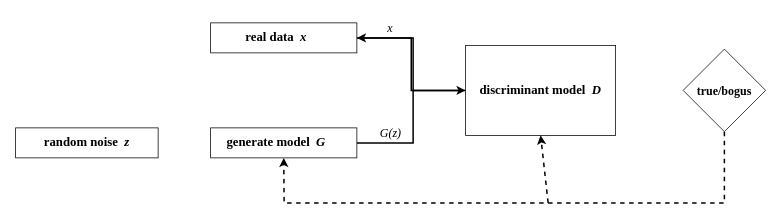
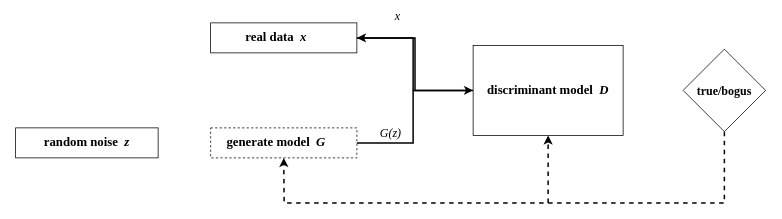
(413, 27) -> (420, 15)
(540, 90) -> (548, 90)
(284, 143) -> (284, 143)
